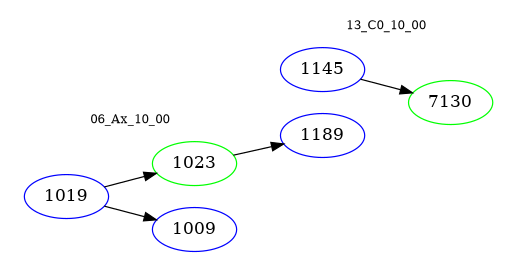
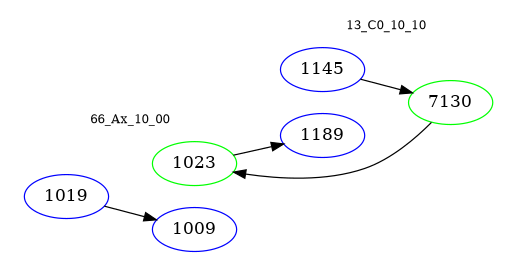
(387, 26) -> (387, 26)
(130, 120) -> (130, 120)
(124, 182) -> (336, 175)
